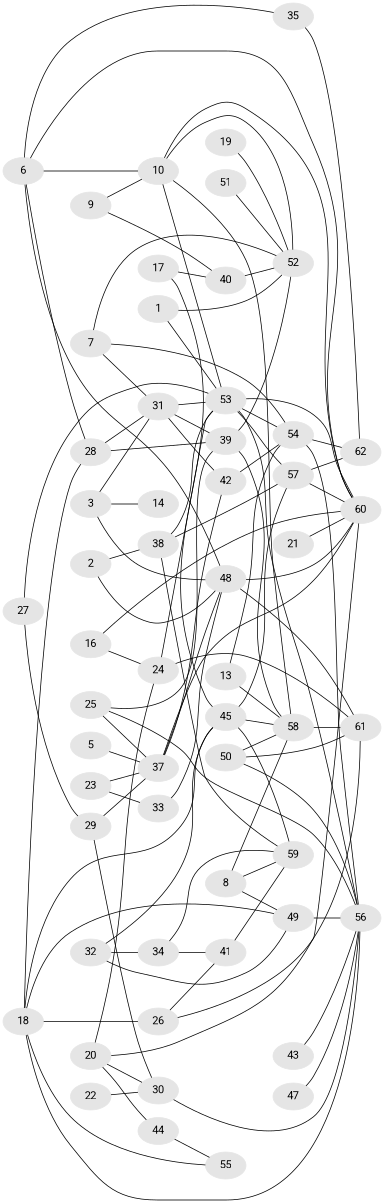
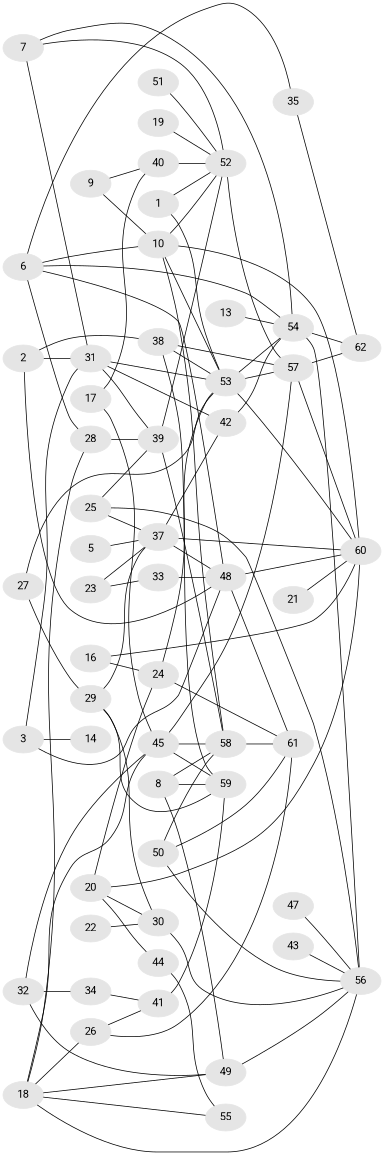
(309, 135) -> (161, 272)
none -> (244, 271)
(122, 431) -> (57, 358)
(299, 656) -> none
(260, 702) -> none
(199, 869) -> (135, 802)
